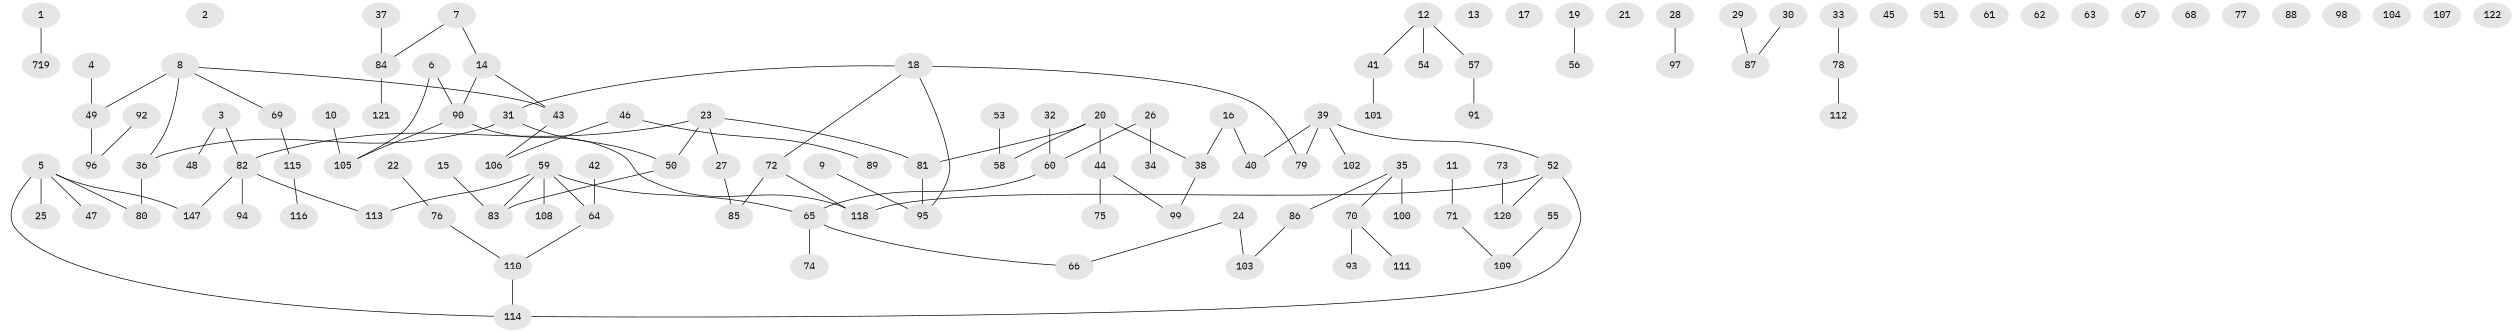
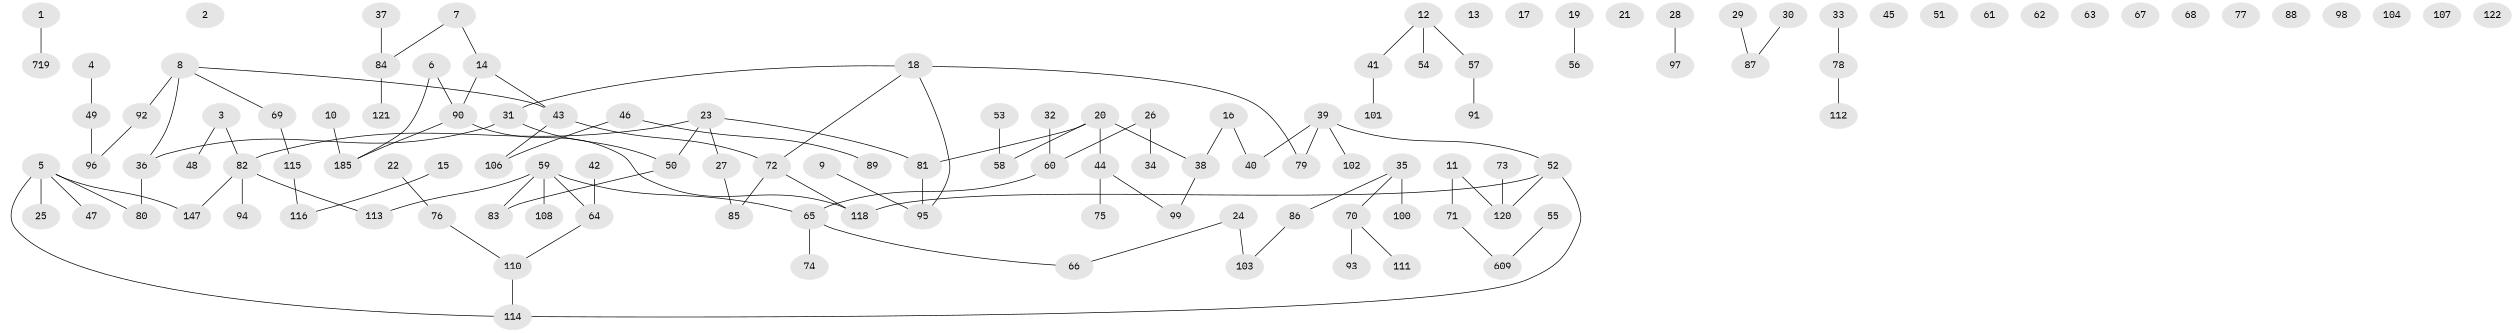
(136, 91) -> (161, 91)
none -> (667, 139)
(343, 166) -> (343, 166)
(465, 188) -> (373, 195)
none -> (1477, 191)
(1503, 267) -> (1503, 267)
